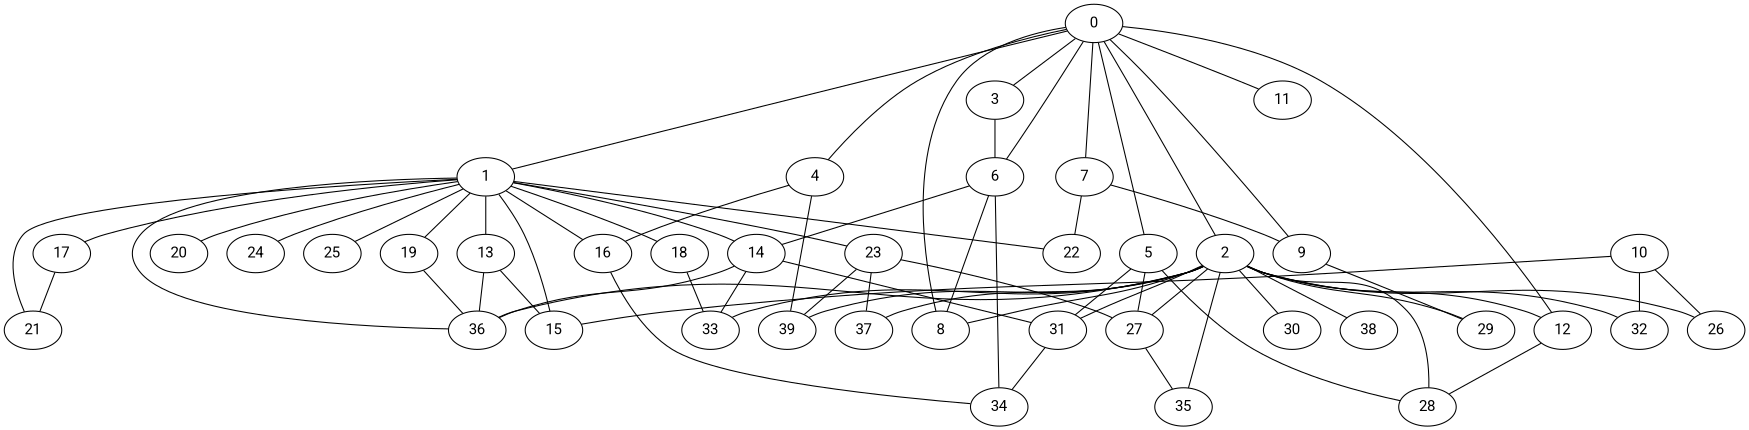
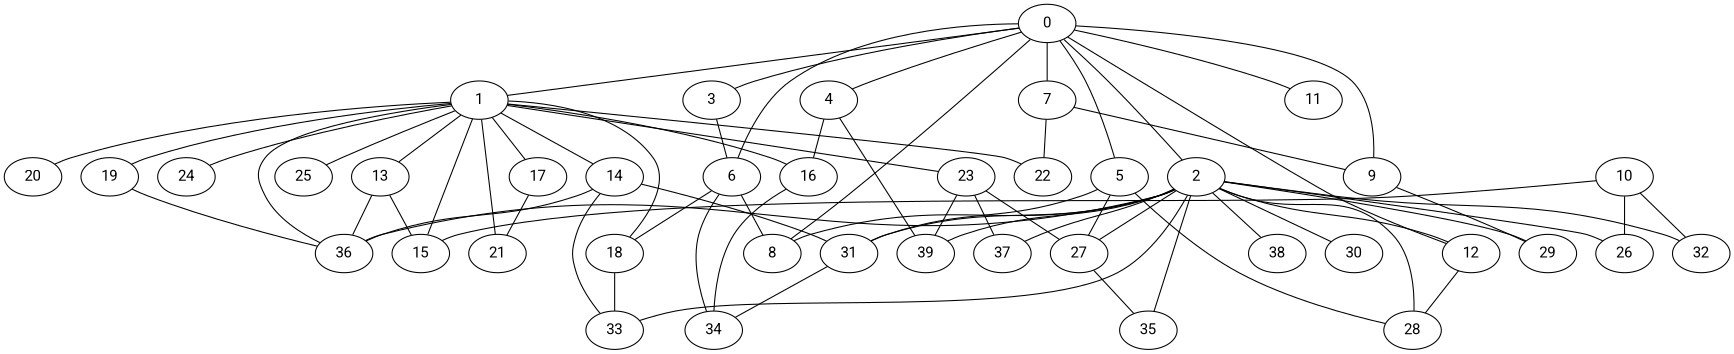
(876, 215) -> (673, 215)
